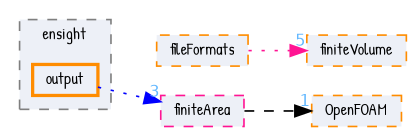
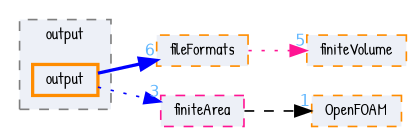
(65, 35) -> (65, 35)
none -> (121, 68)
